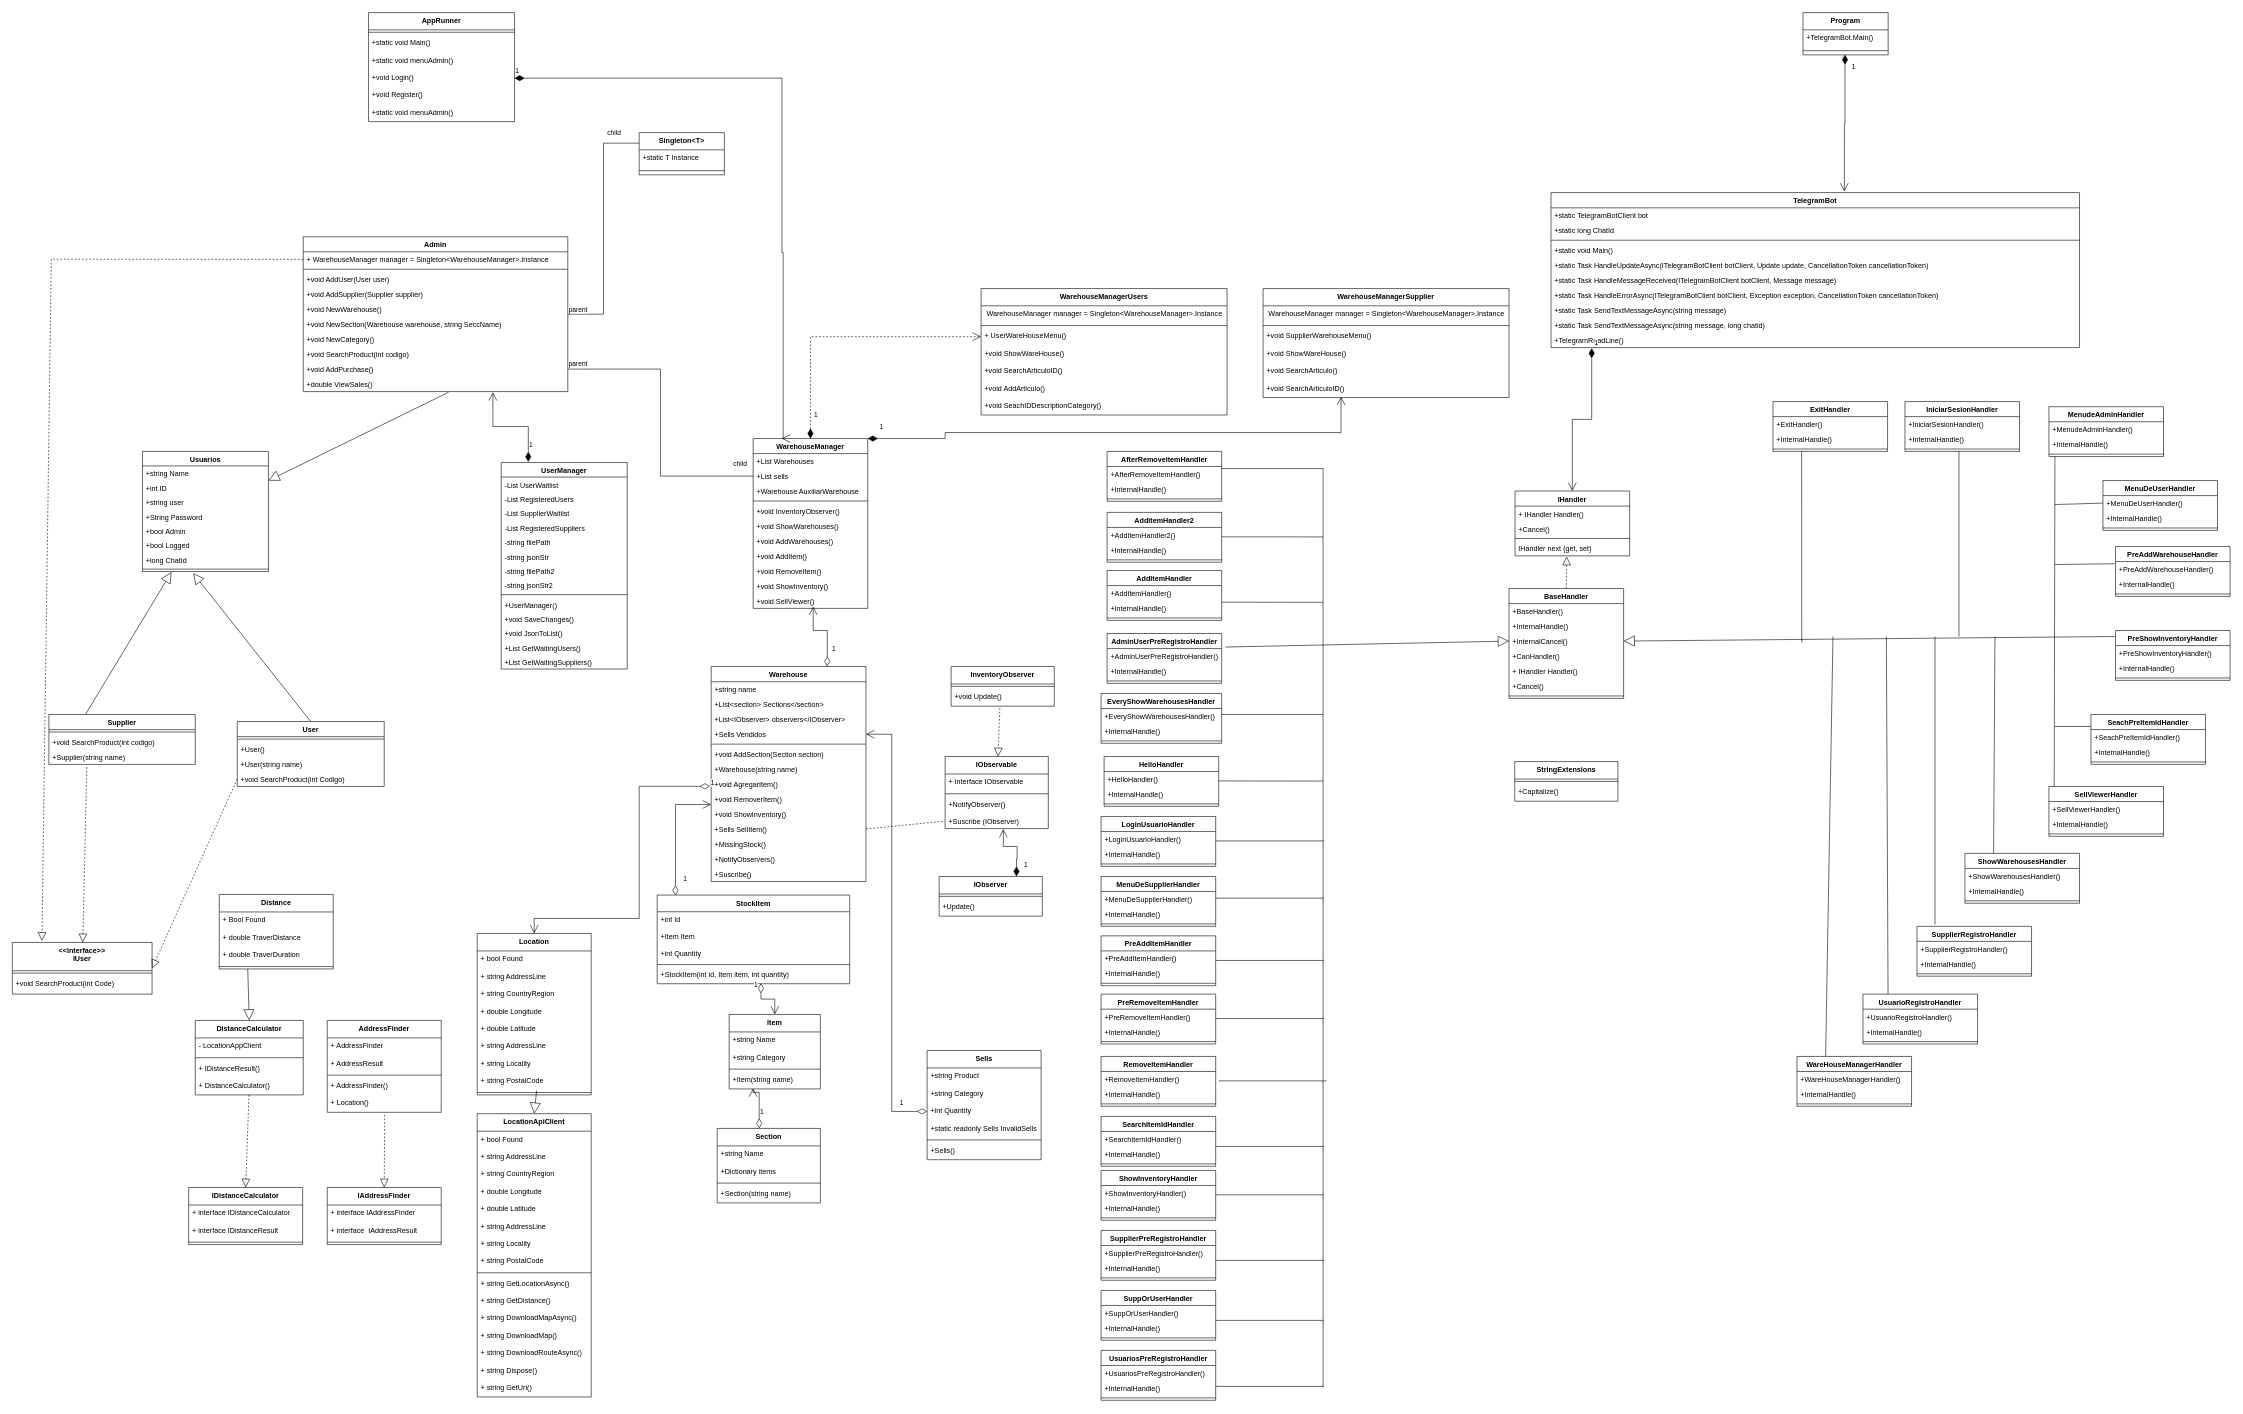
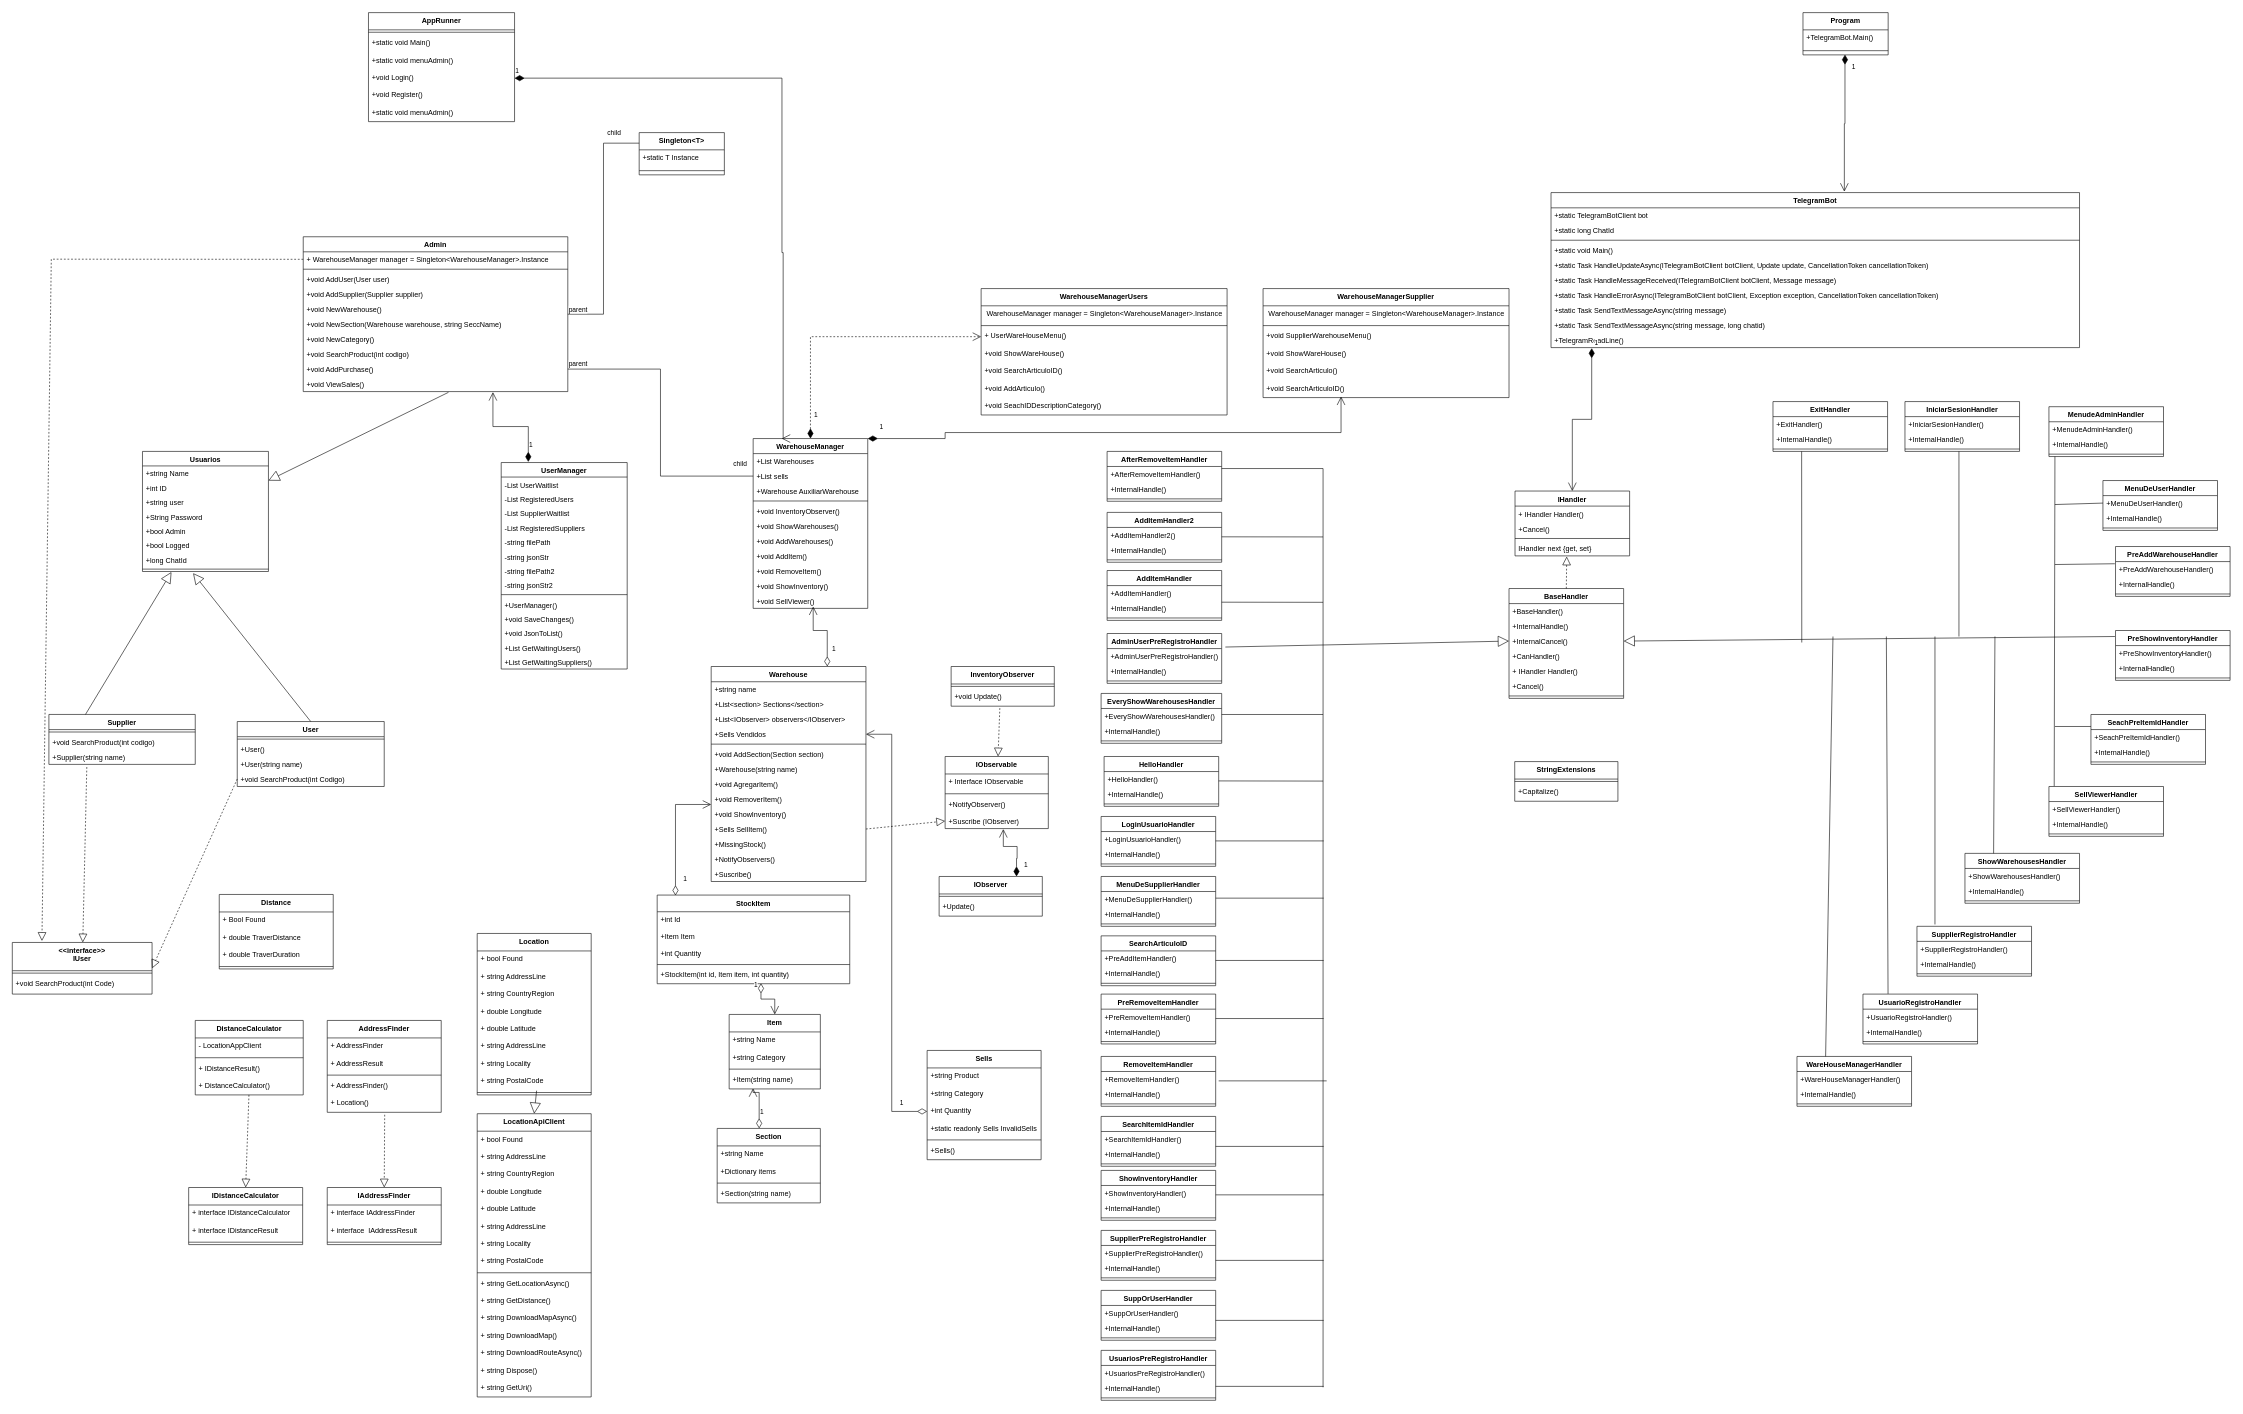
(341, 384) -> (337, 384)
(938, 822) -> (935, 822)
(639, 880) -> none
(1158, 944) -> (1158, 944)
(248, 989) -> none
